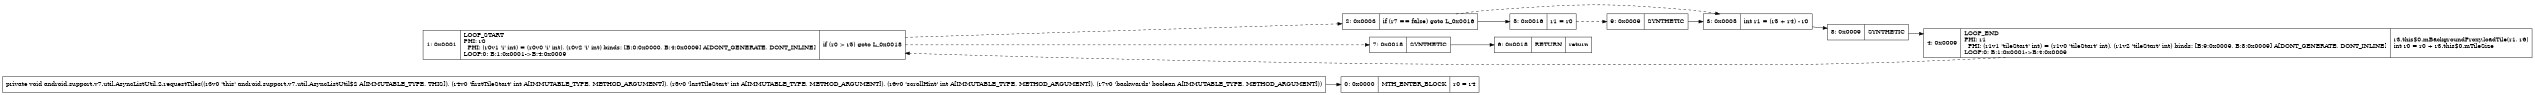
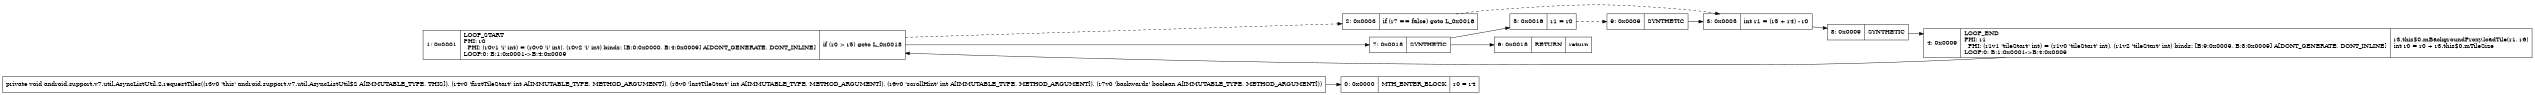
(1492, 22) -> (1478, 33)
(1135, 45) -> (1135, 45)
(1458, 64) -> (1458, 64)
